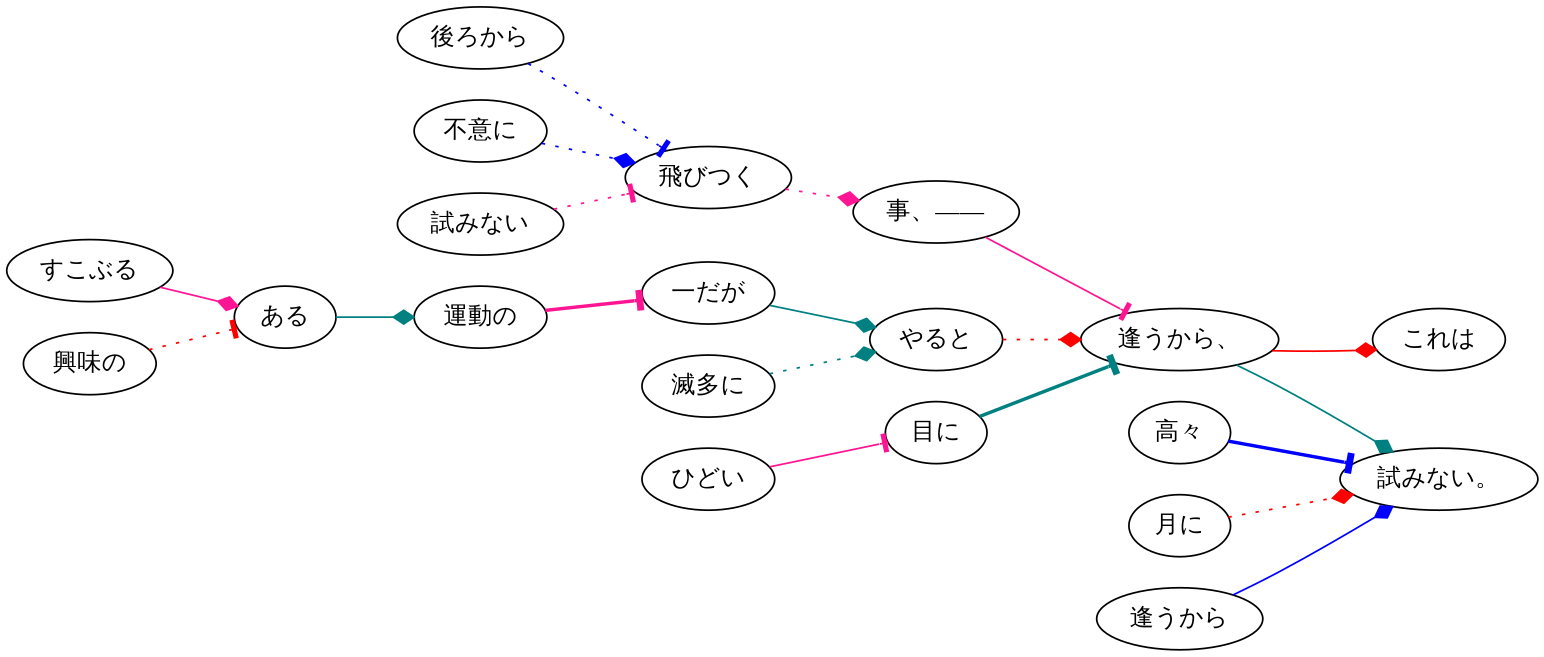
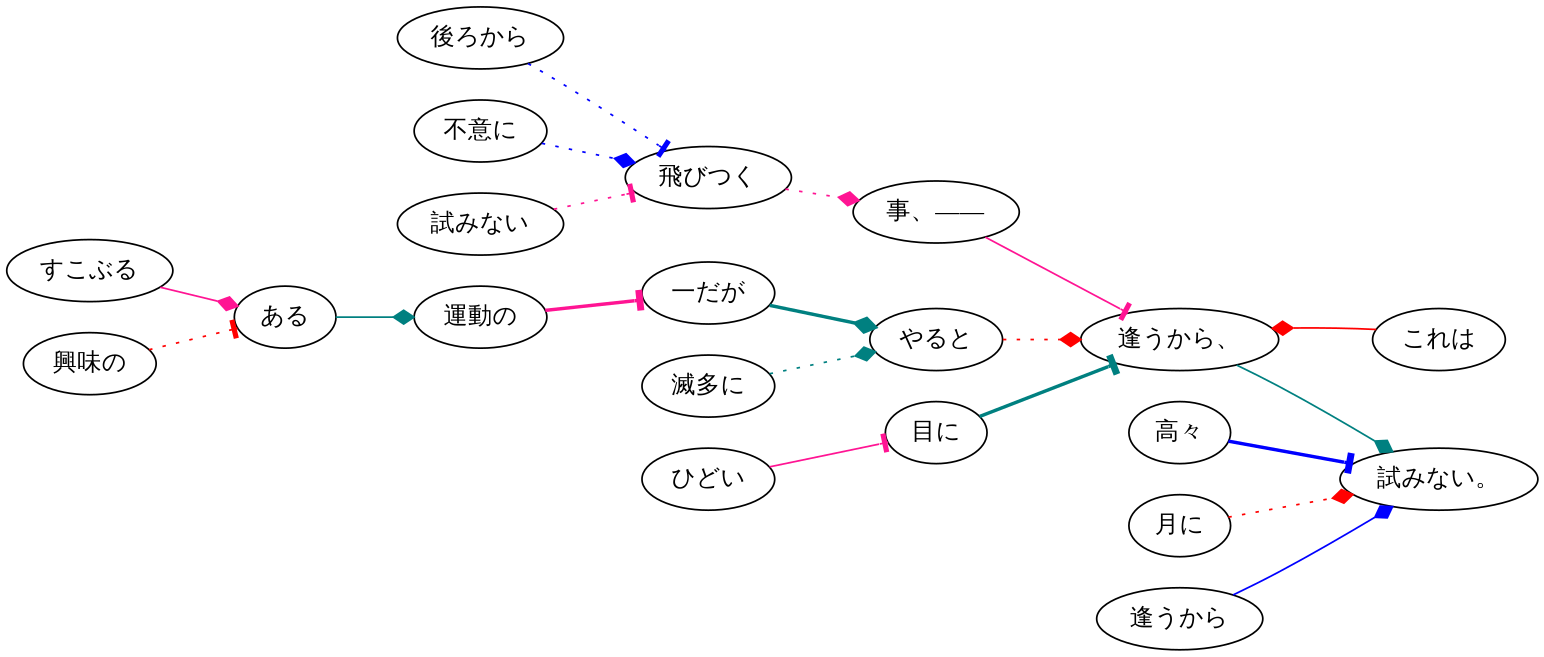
(812, 314) -> (812, 314)
(1314, 351) -> (1335, 328)
